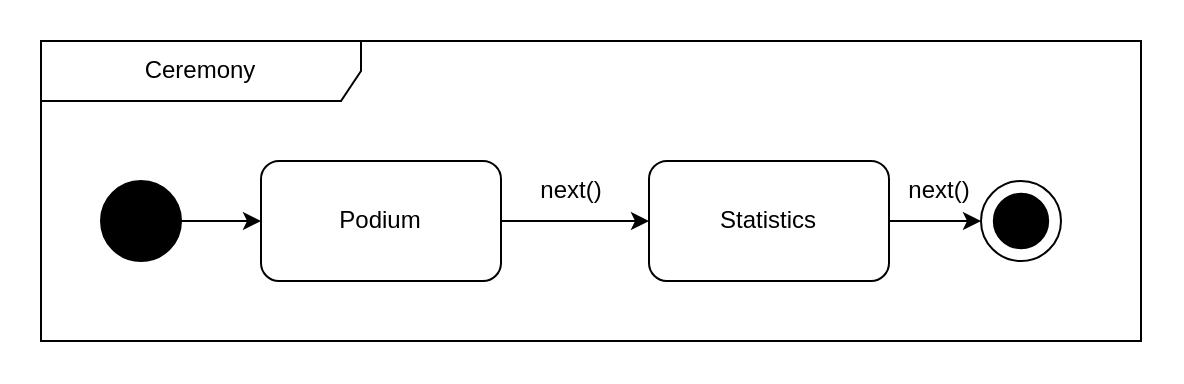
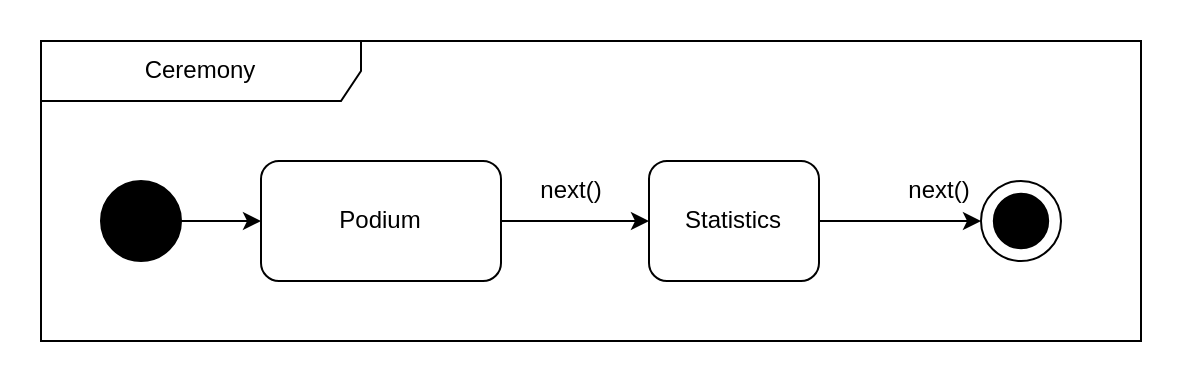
(769, 221) -> (734, 221)
